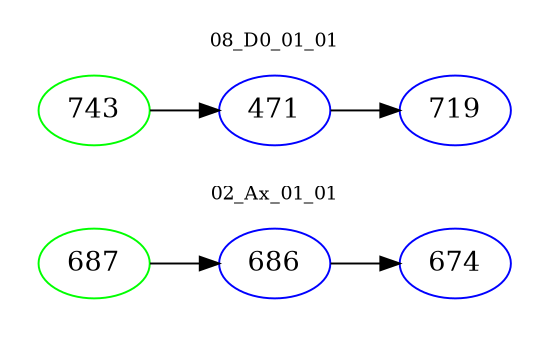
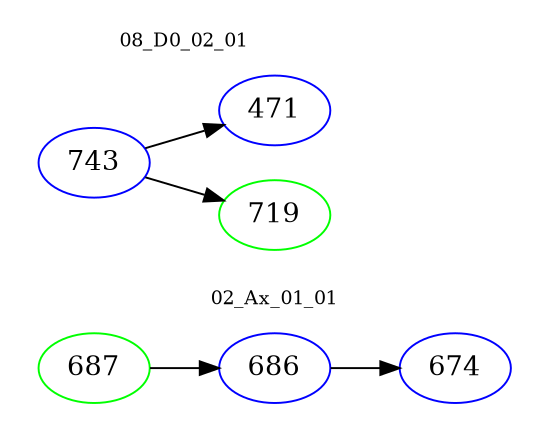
(275, 42) -> (184, 42)
(94, 110) -> (94, 163)
(355, 110) -> (175, 186)
(455, 110) -> (275, 215)
